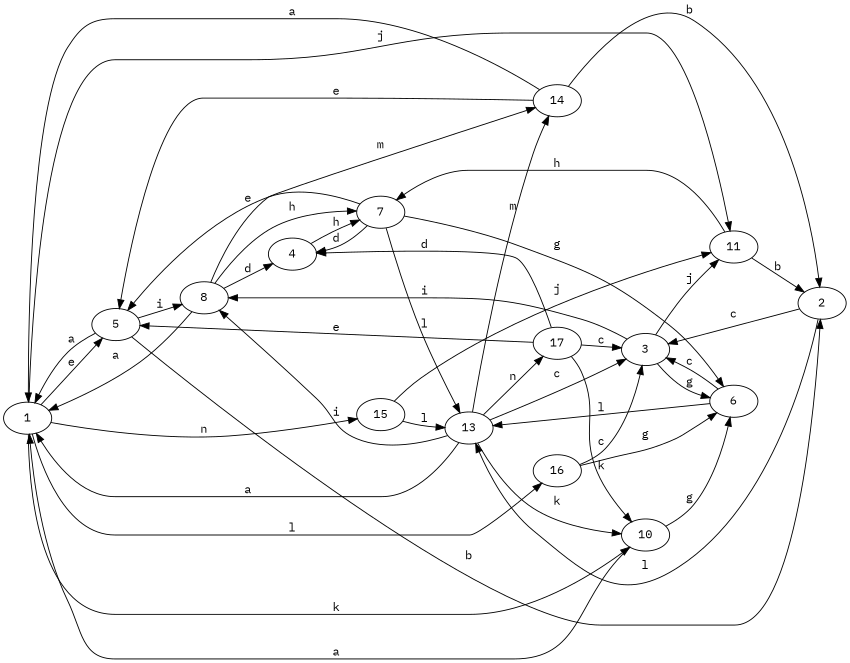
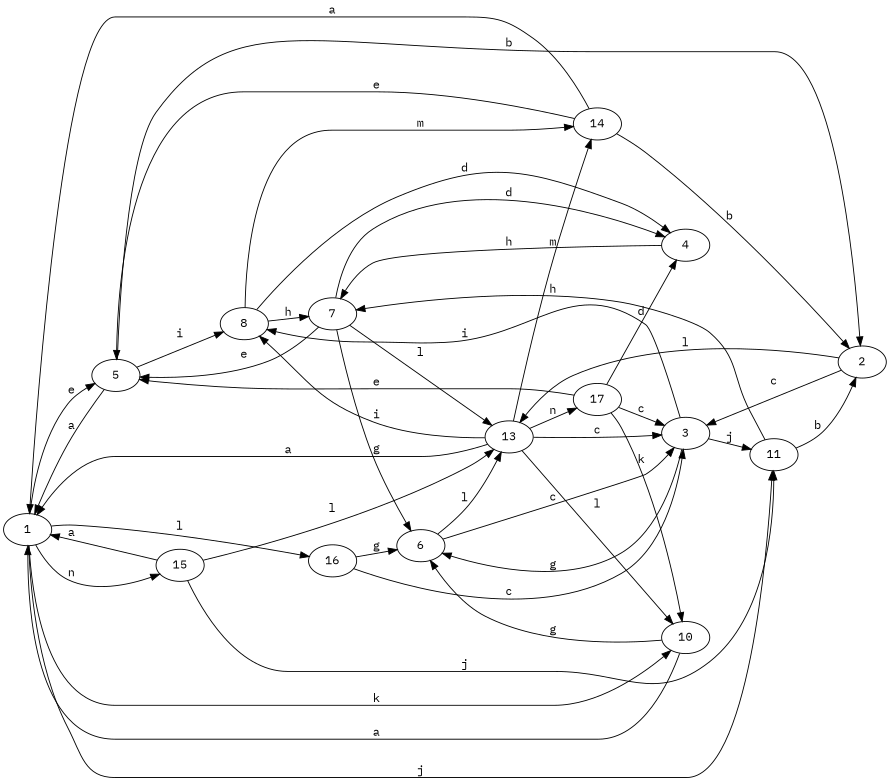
(131, 368) -> (108, 549)
(557, 502) -> (597, 504)
